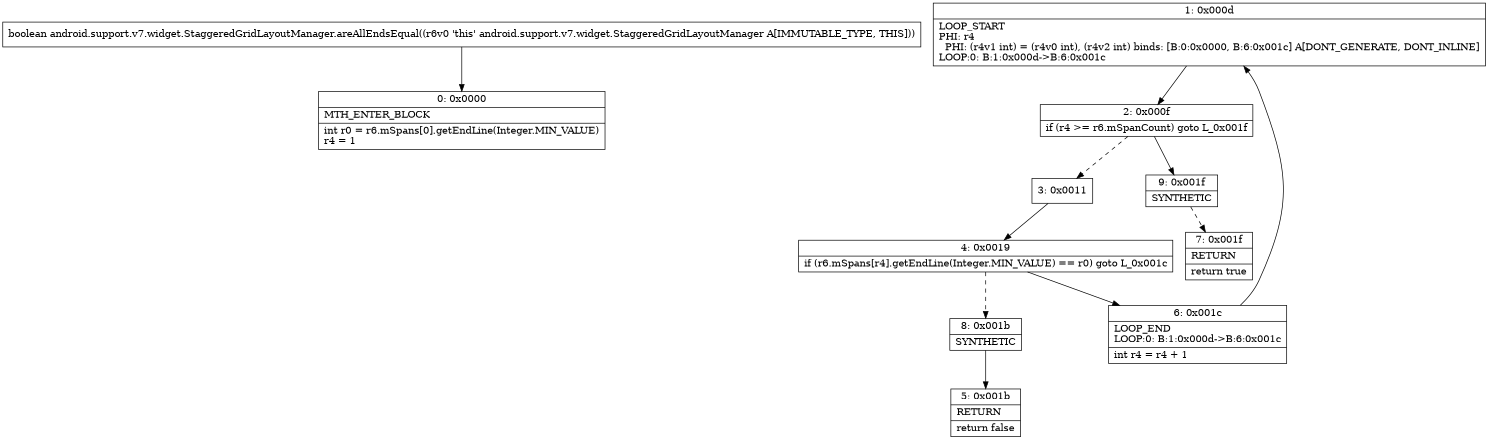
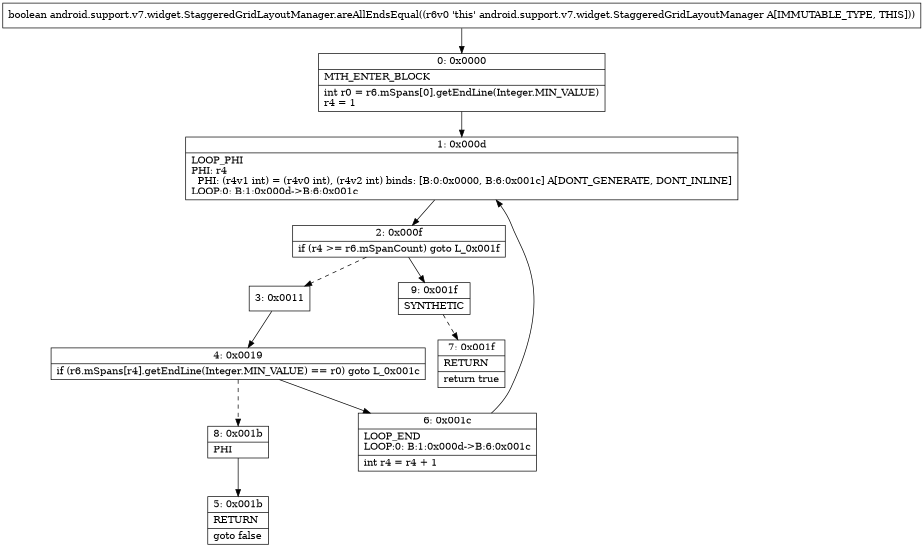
(972, 27) -> (217, 160)
none -> (462, 121)
(986, 342) -> (223, 450)
(986, 428) -> (237, 536)
